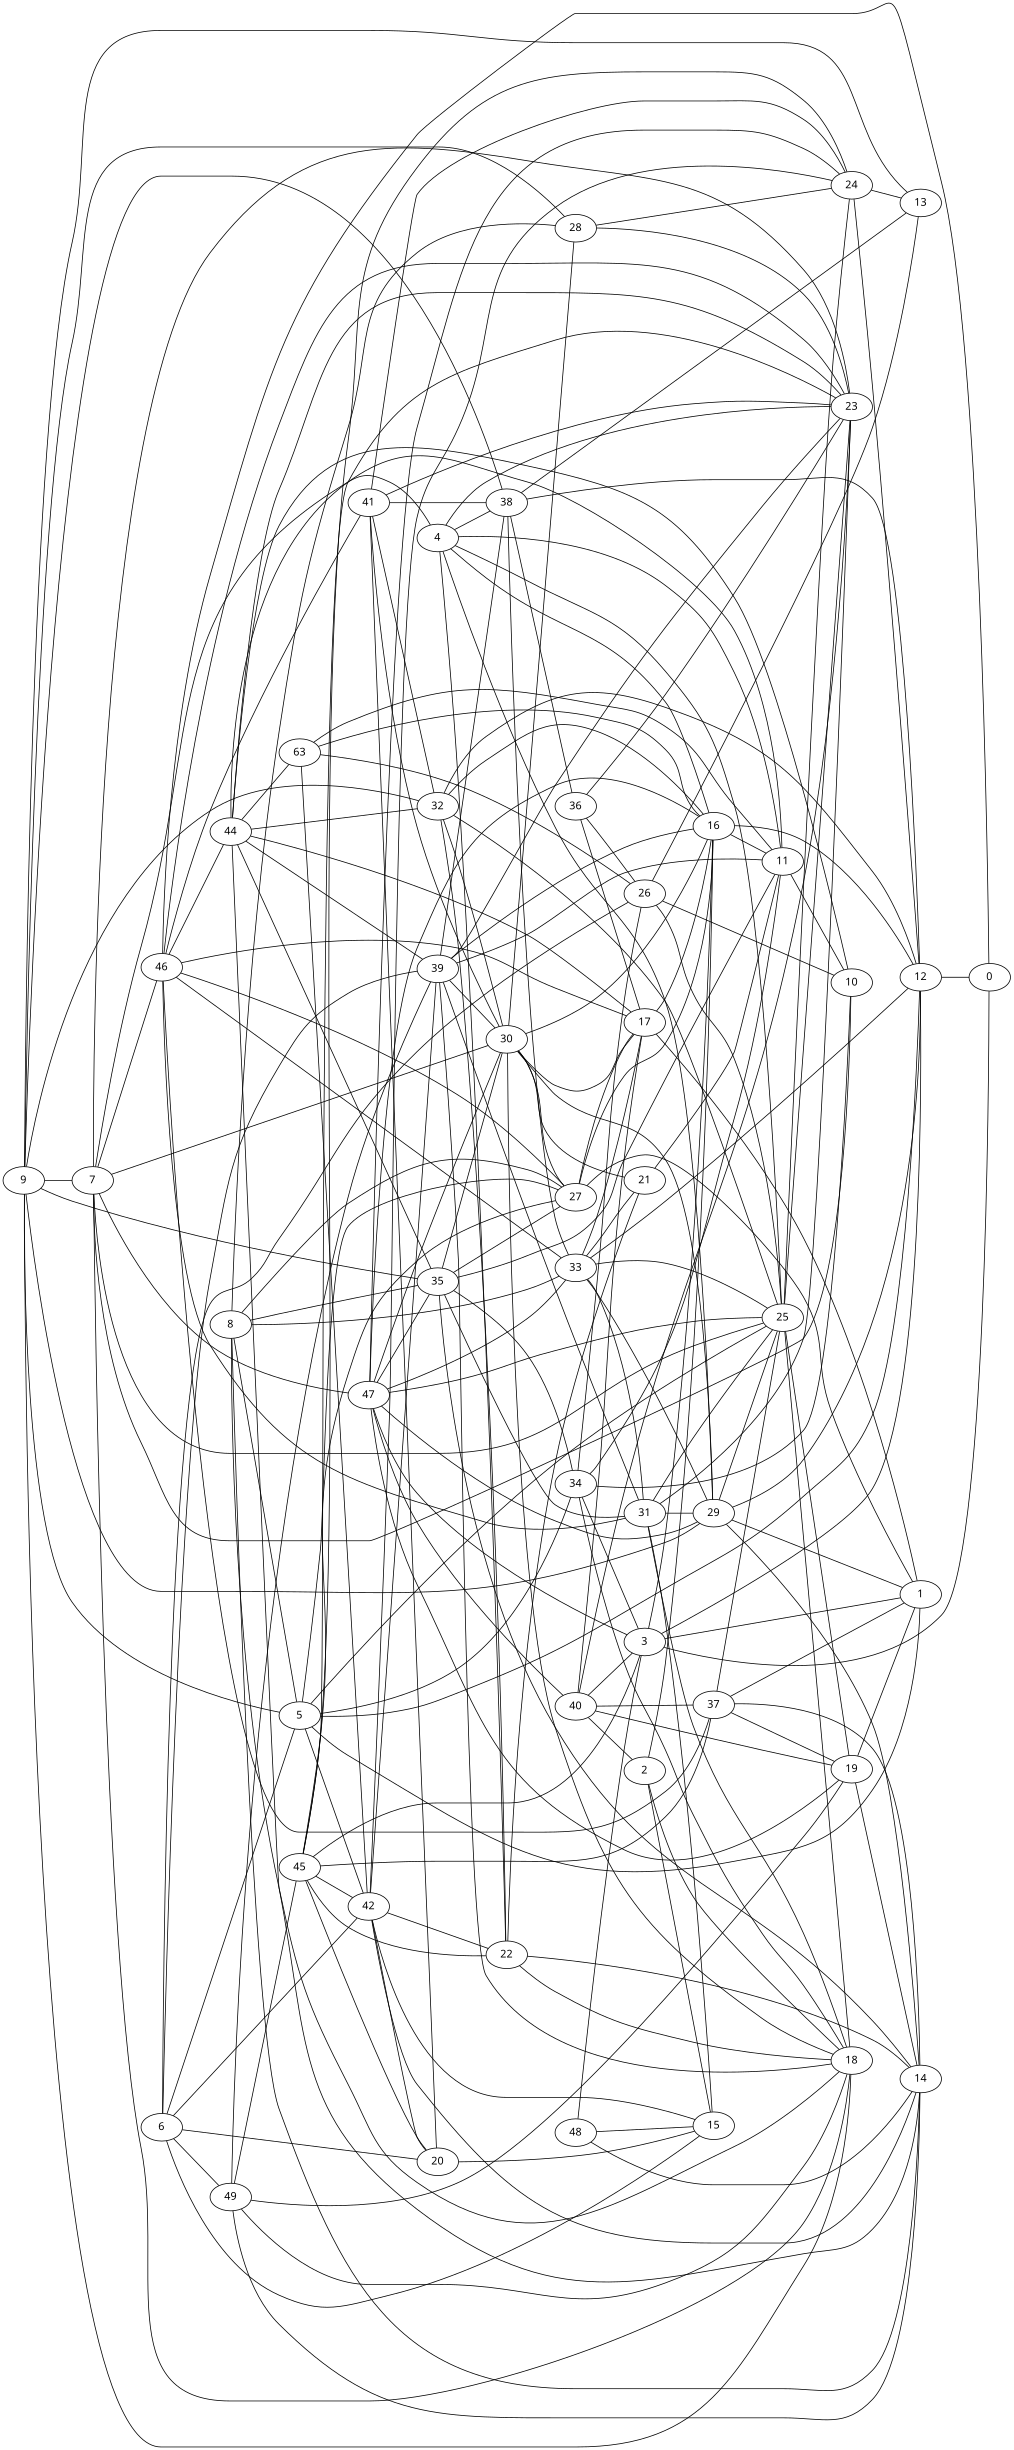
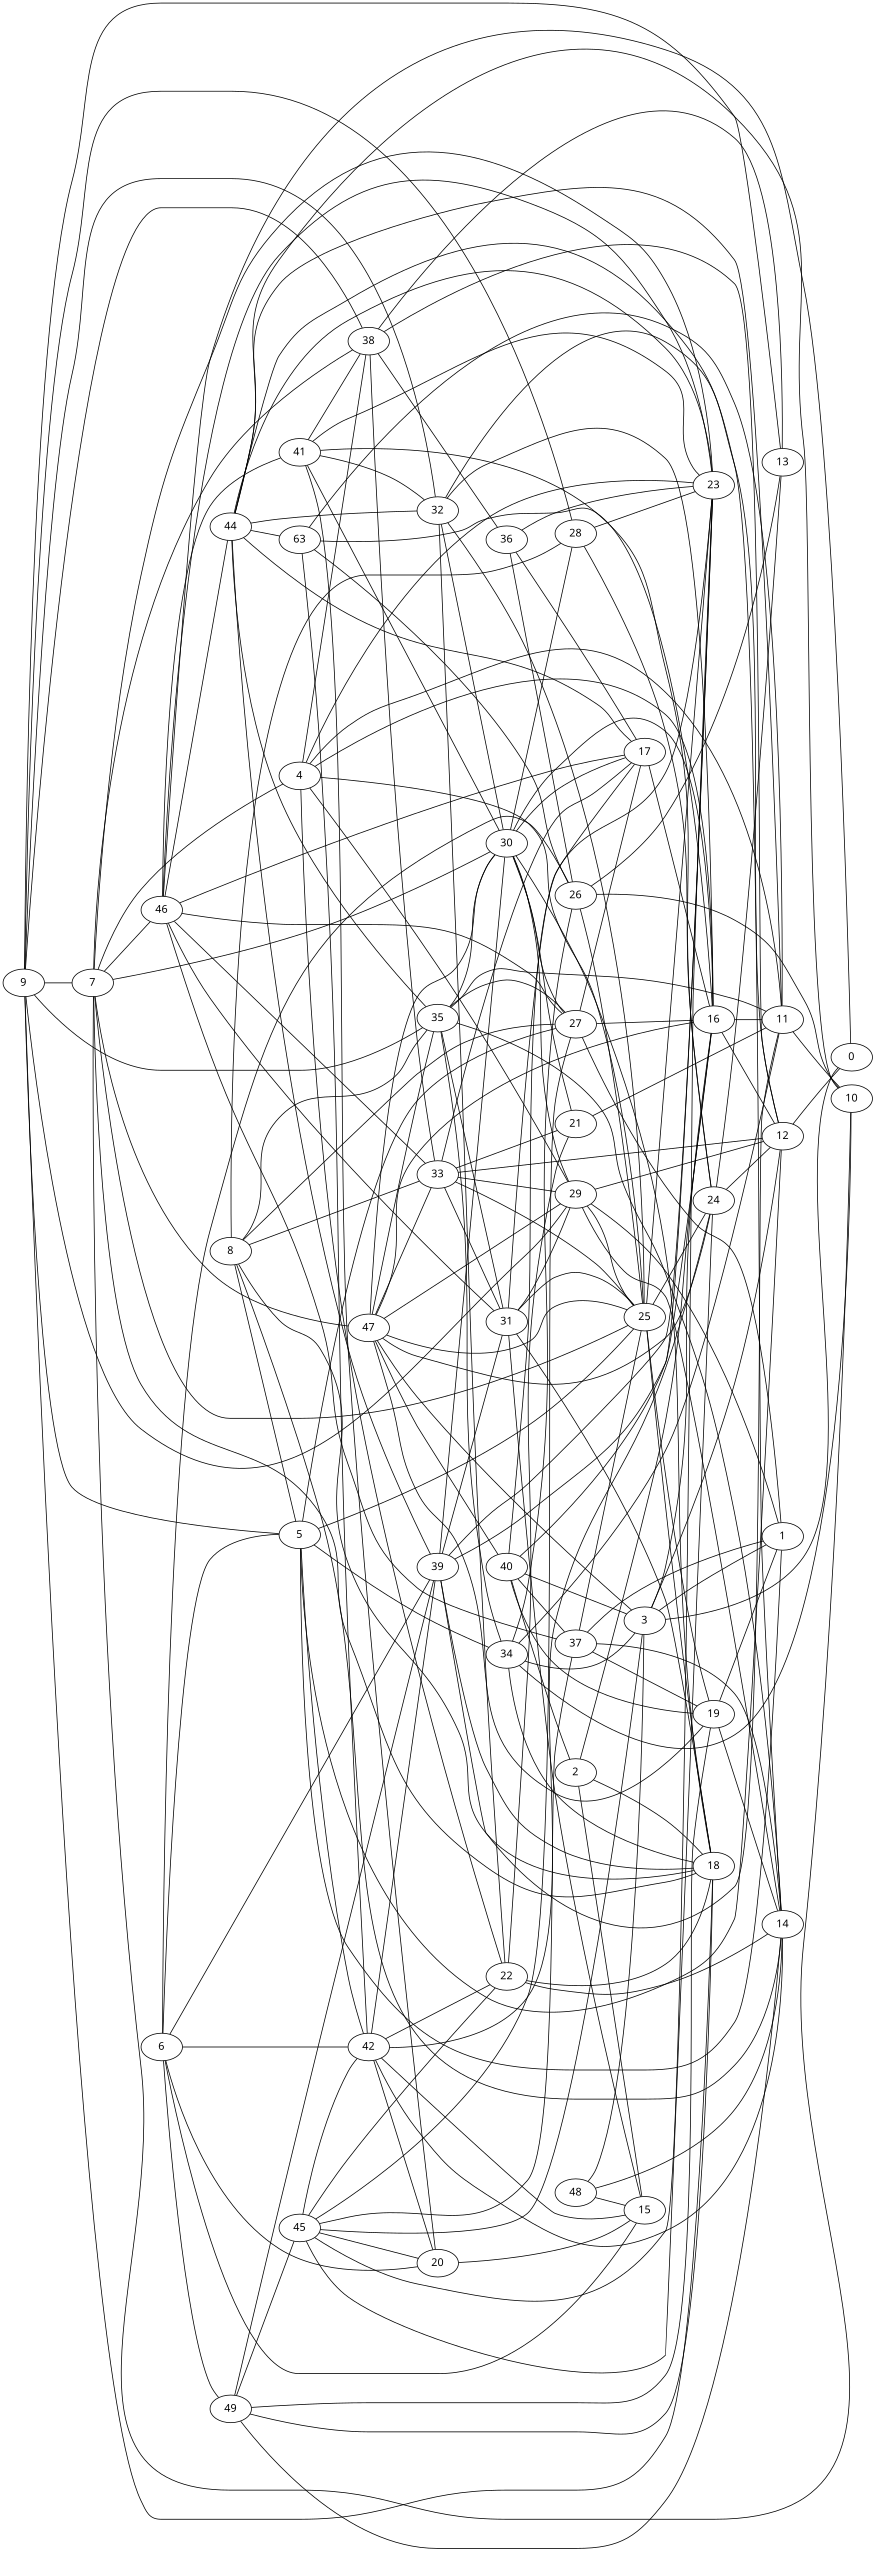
(472, 736) -> (147, 623)
(820, 1274) -> none
